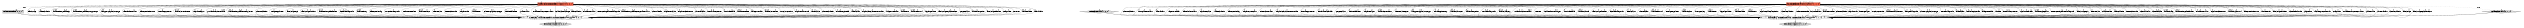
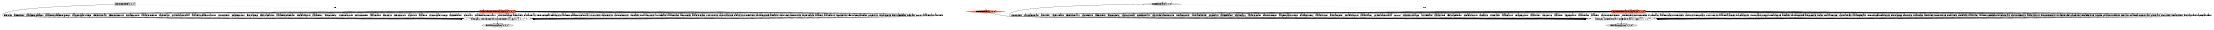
(277, 5) -> (307, 8)
(2157, 5) -> (1394, 8)
(1099, 12) -> (986, 12)
